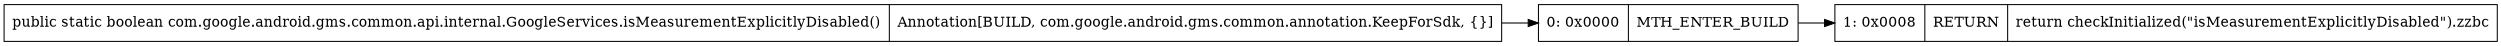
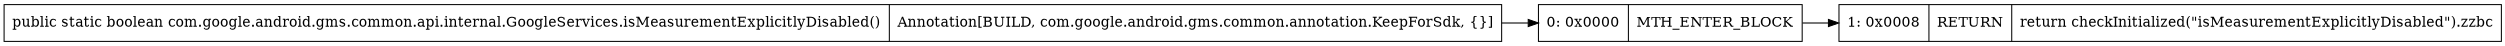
(1713, 22) -> (1715, 22)
